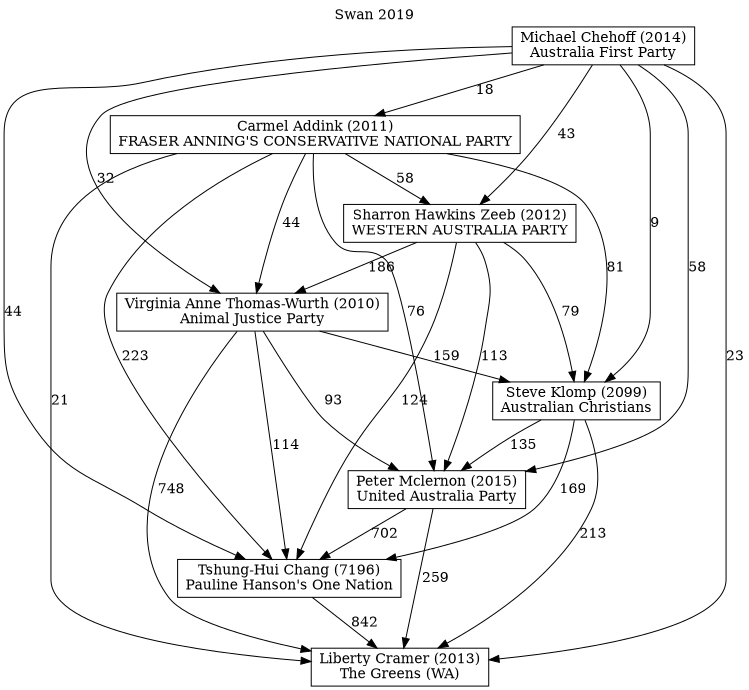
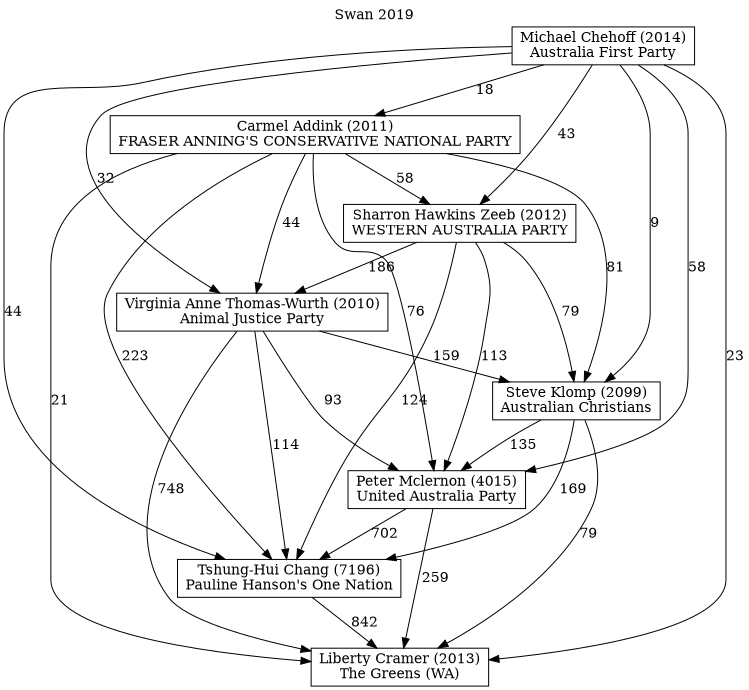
(437, 490) -> (437, 490)
(593, 534) -> (589, 534)
